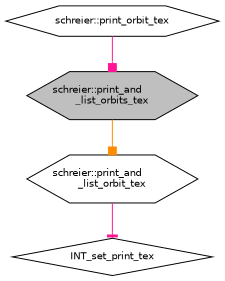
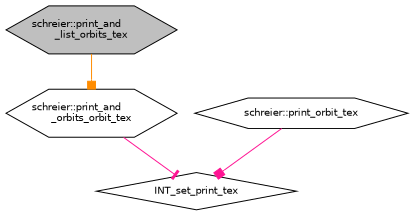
(112, 49) -> (253, 149)
(112, 179) -> (92, 113)
